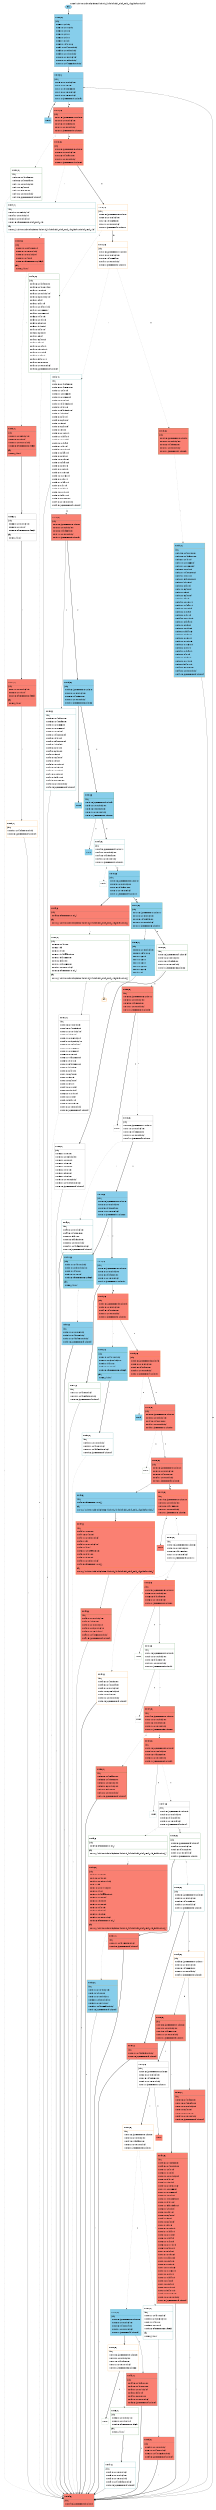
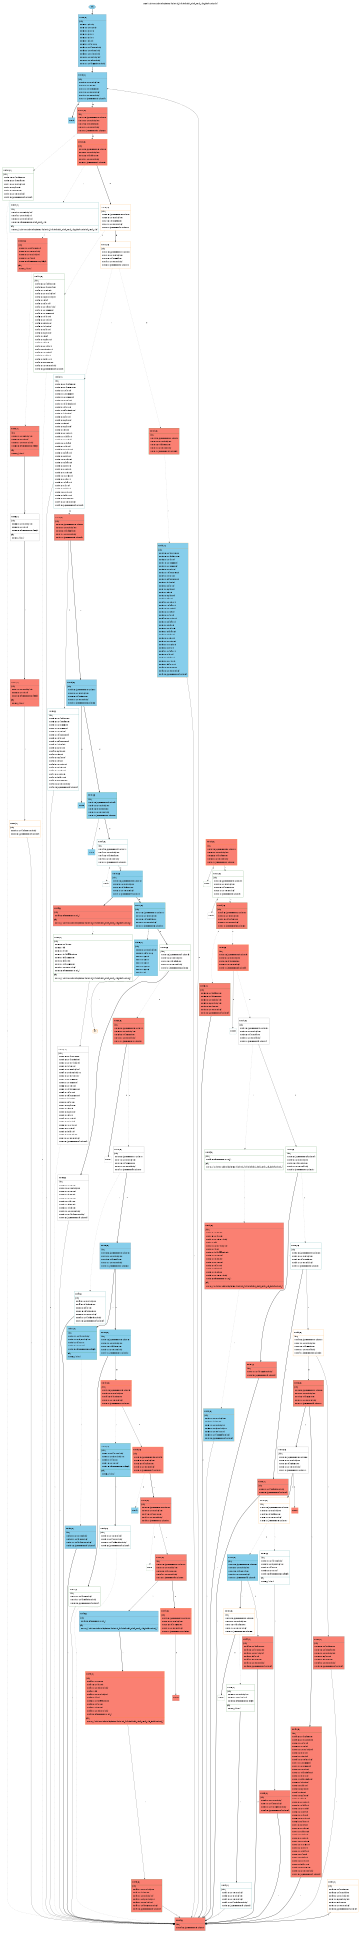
(181, 1548) -> none
